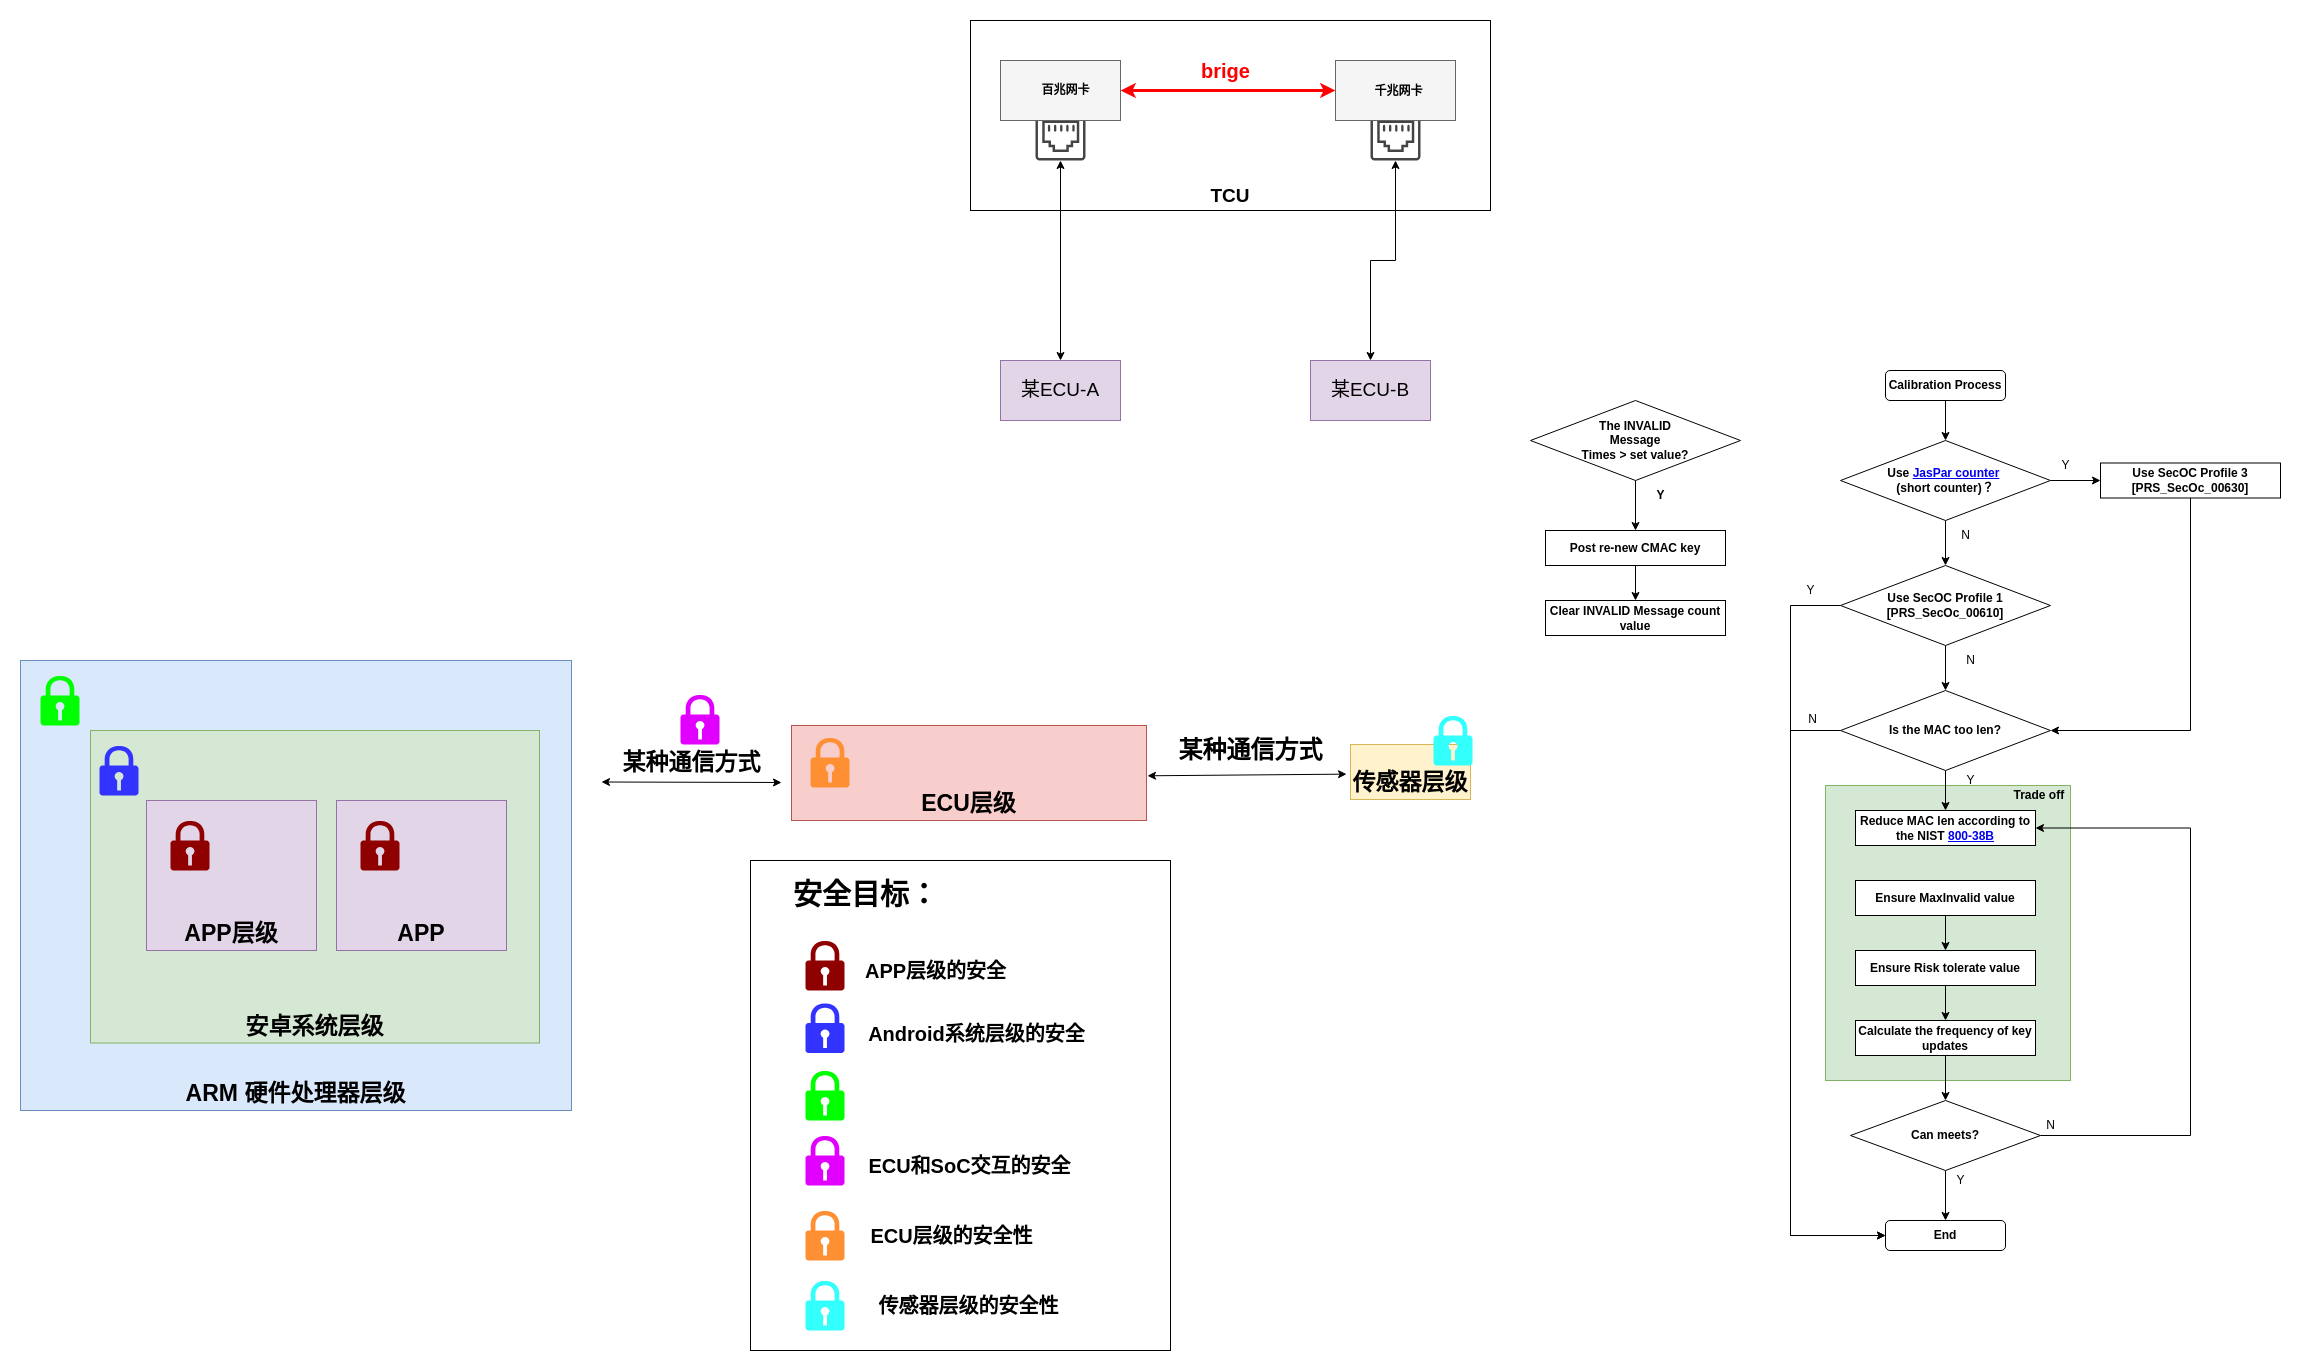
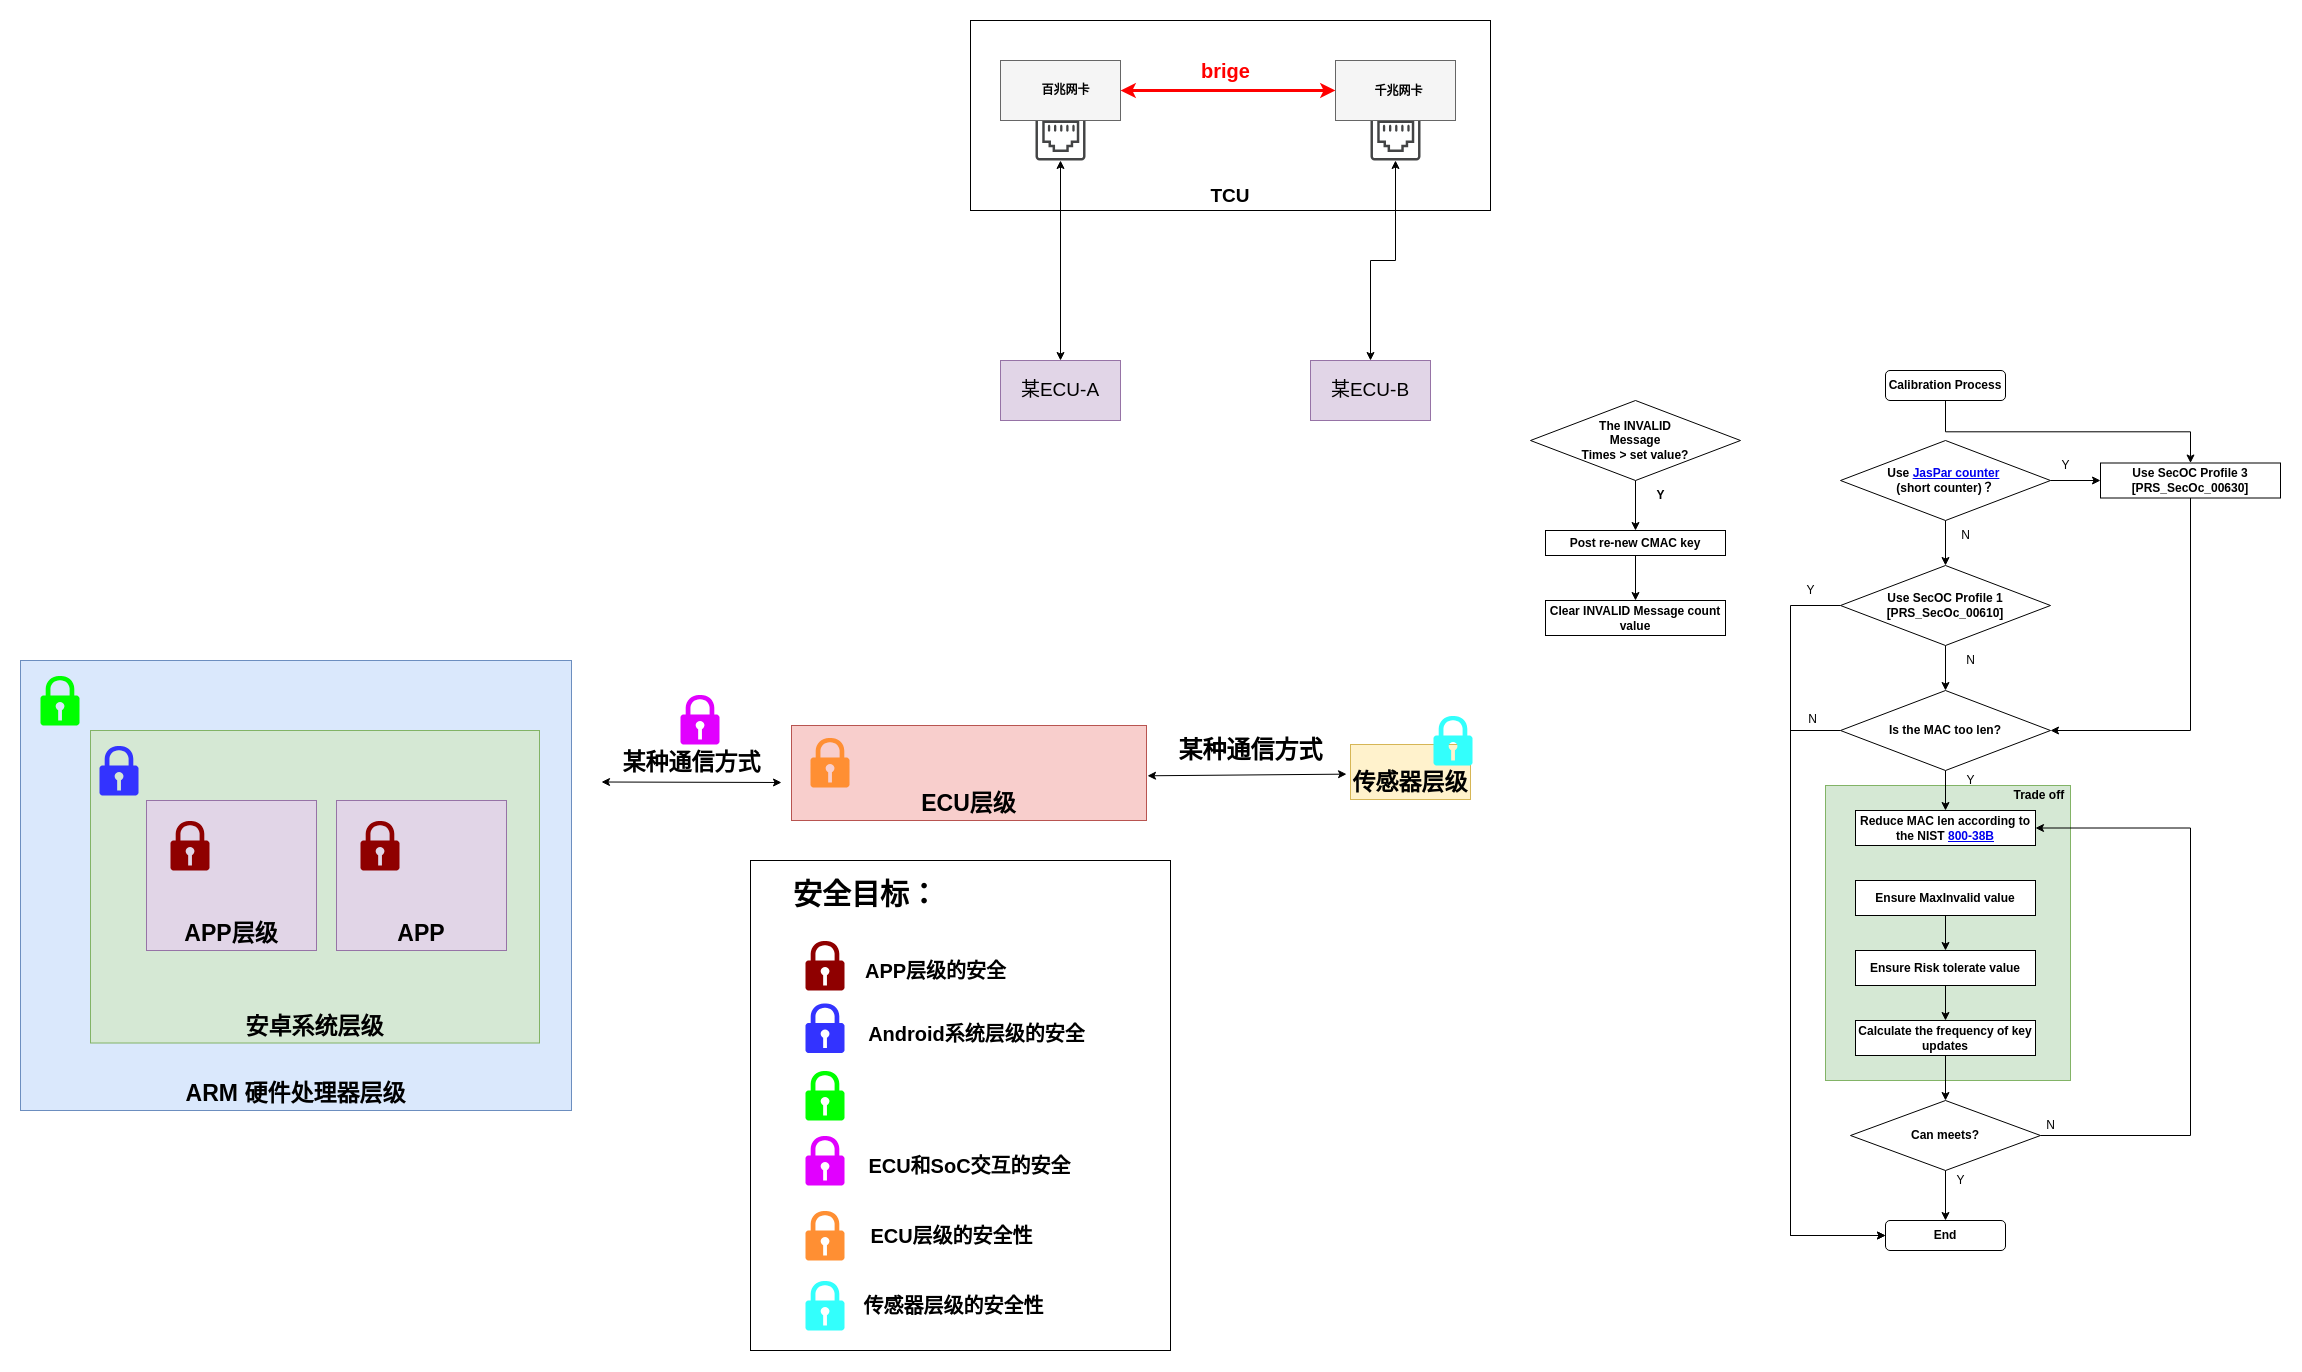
(1946, 431) -> (2079, 432)
(1636, 548) -> (1636, 543)
(969, 1306) -> (954, 1306)
